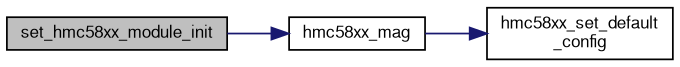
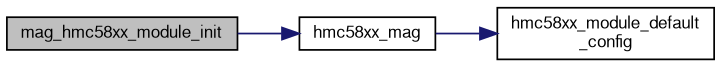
(117, 34) -> (122, 34)
(580, 34) -> (606, 34)
